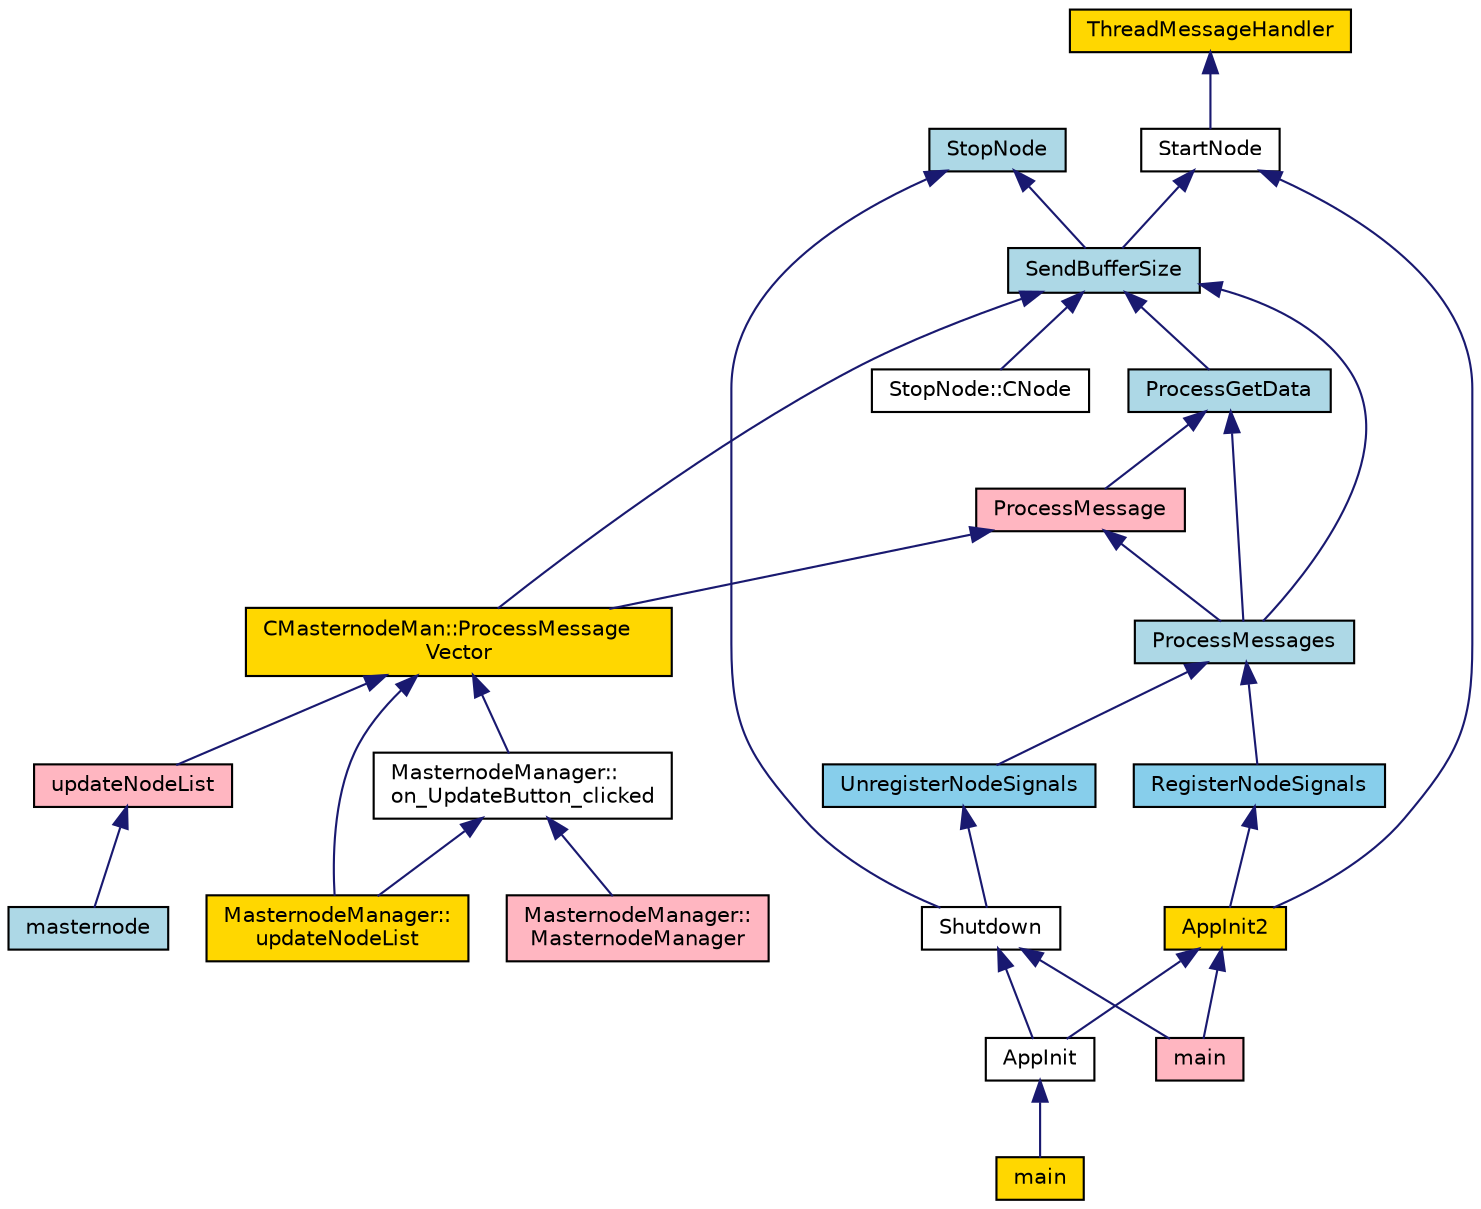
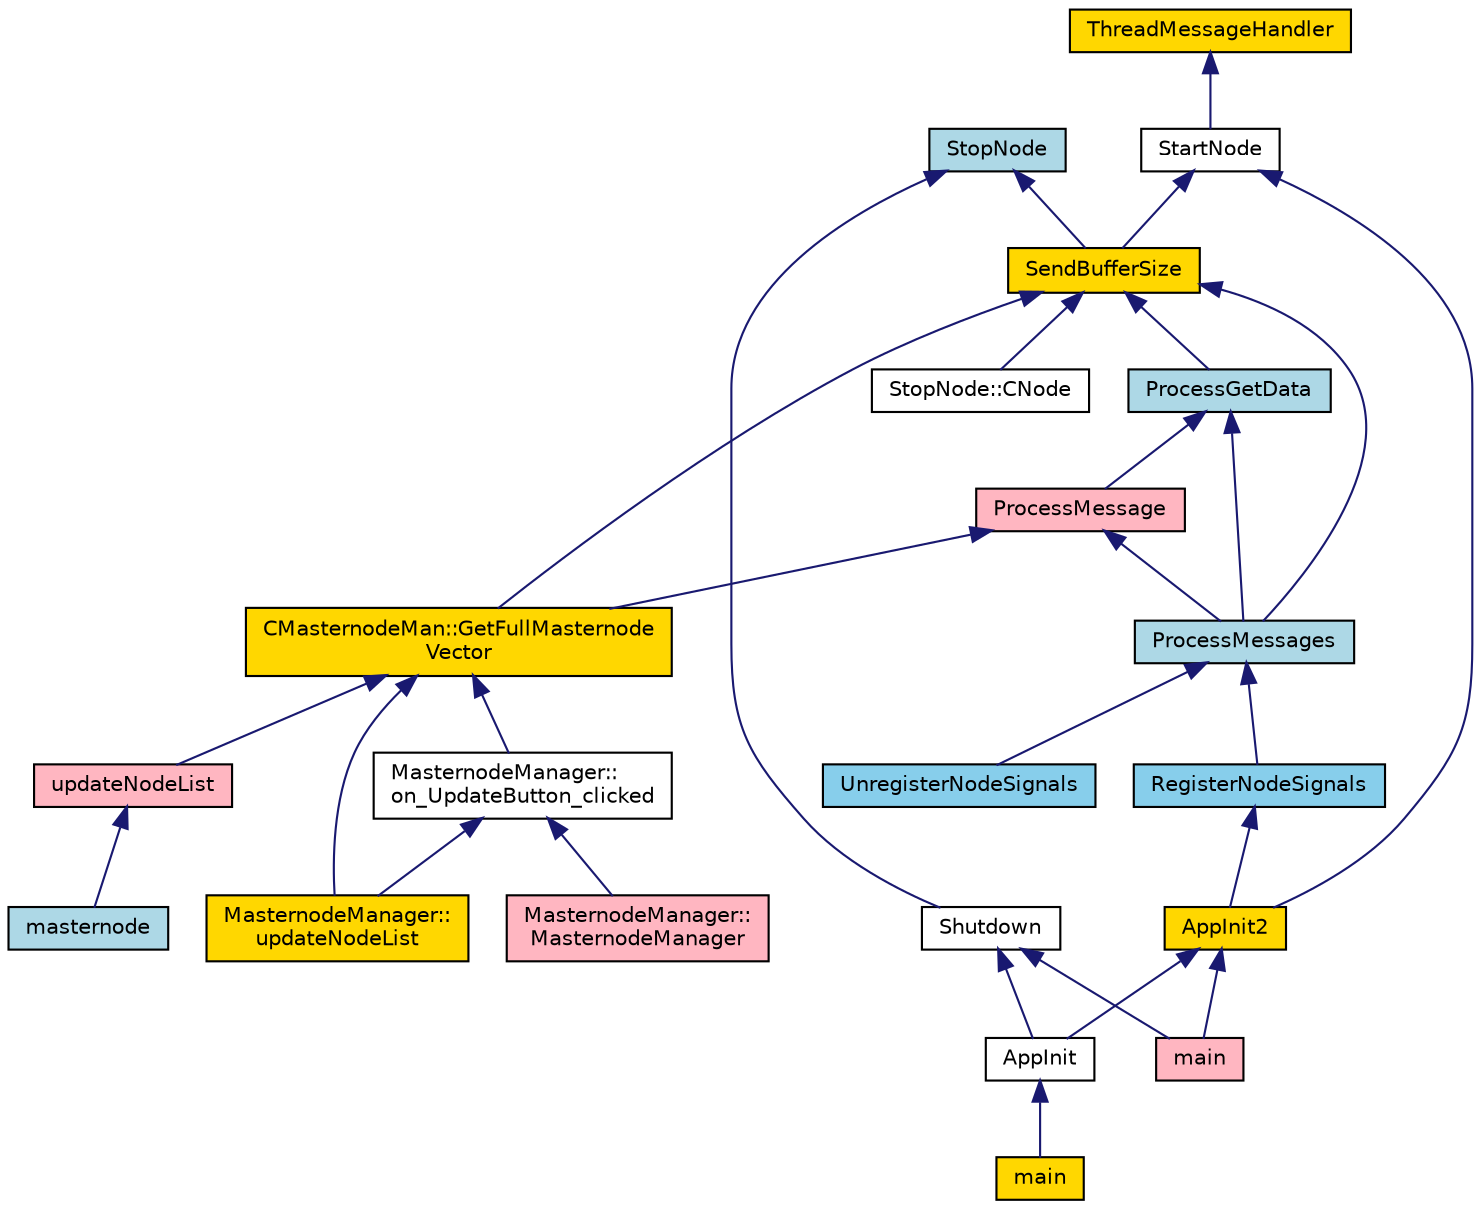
(1104, 270) -> (1104, 270)
(459, 642) -> (459, 642)
(978, 868) -> none
